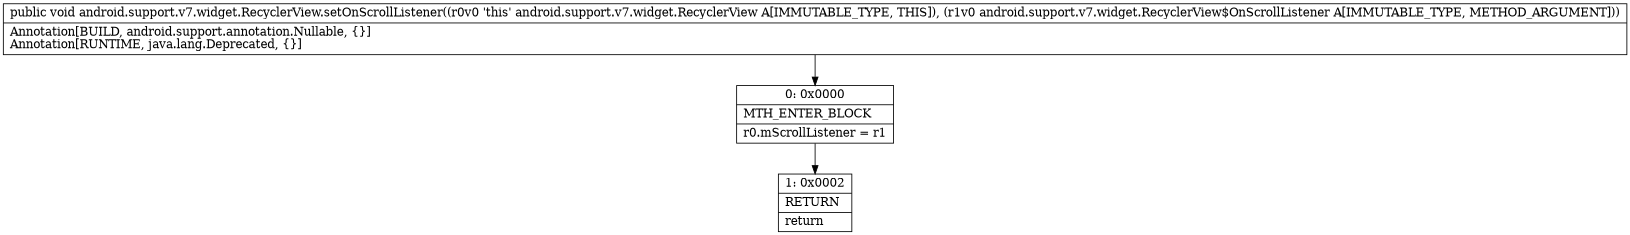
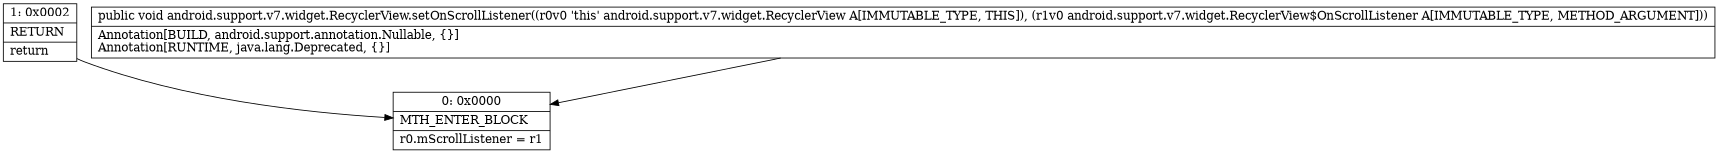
(815, 154) -> (229, 99)
